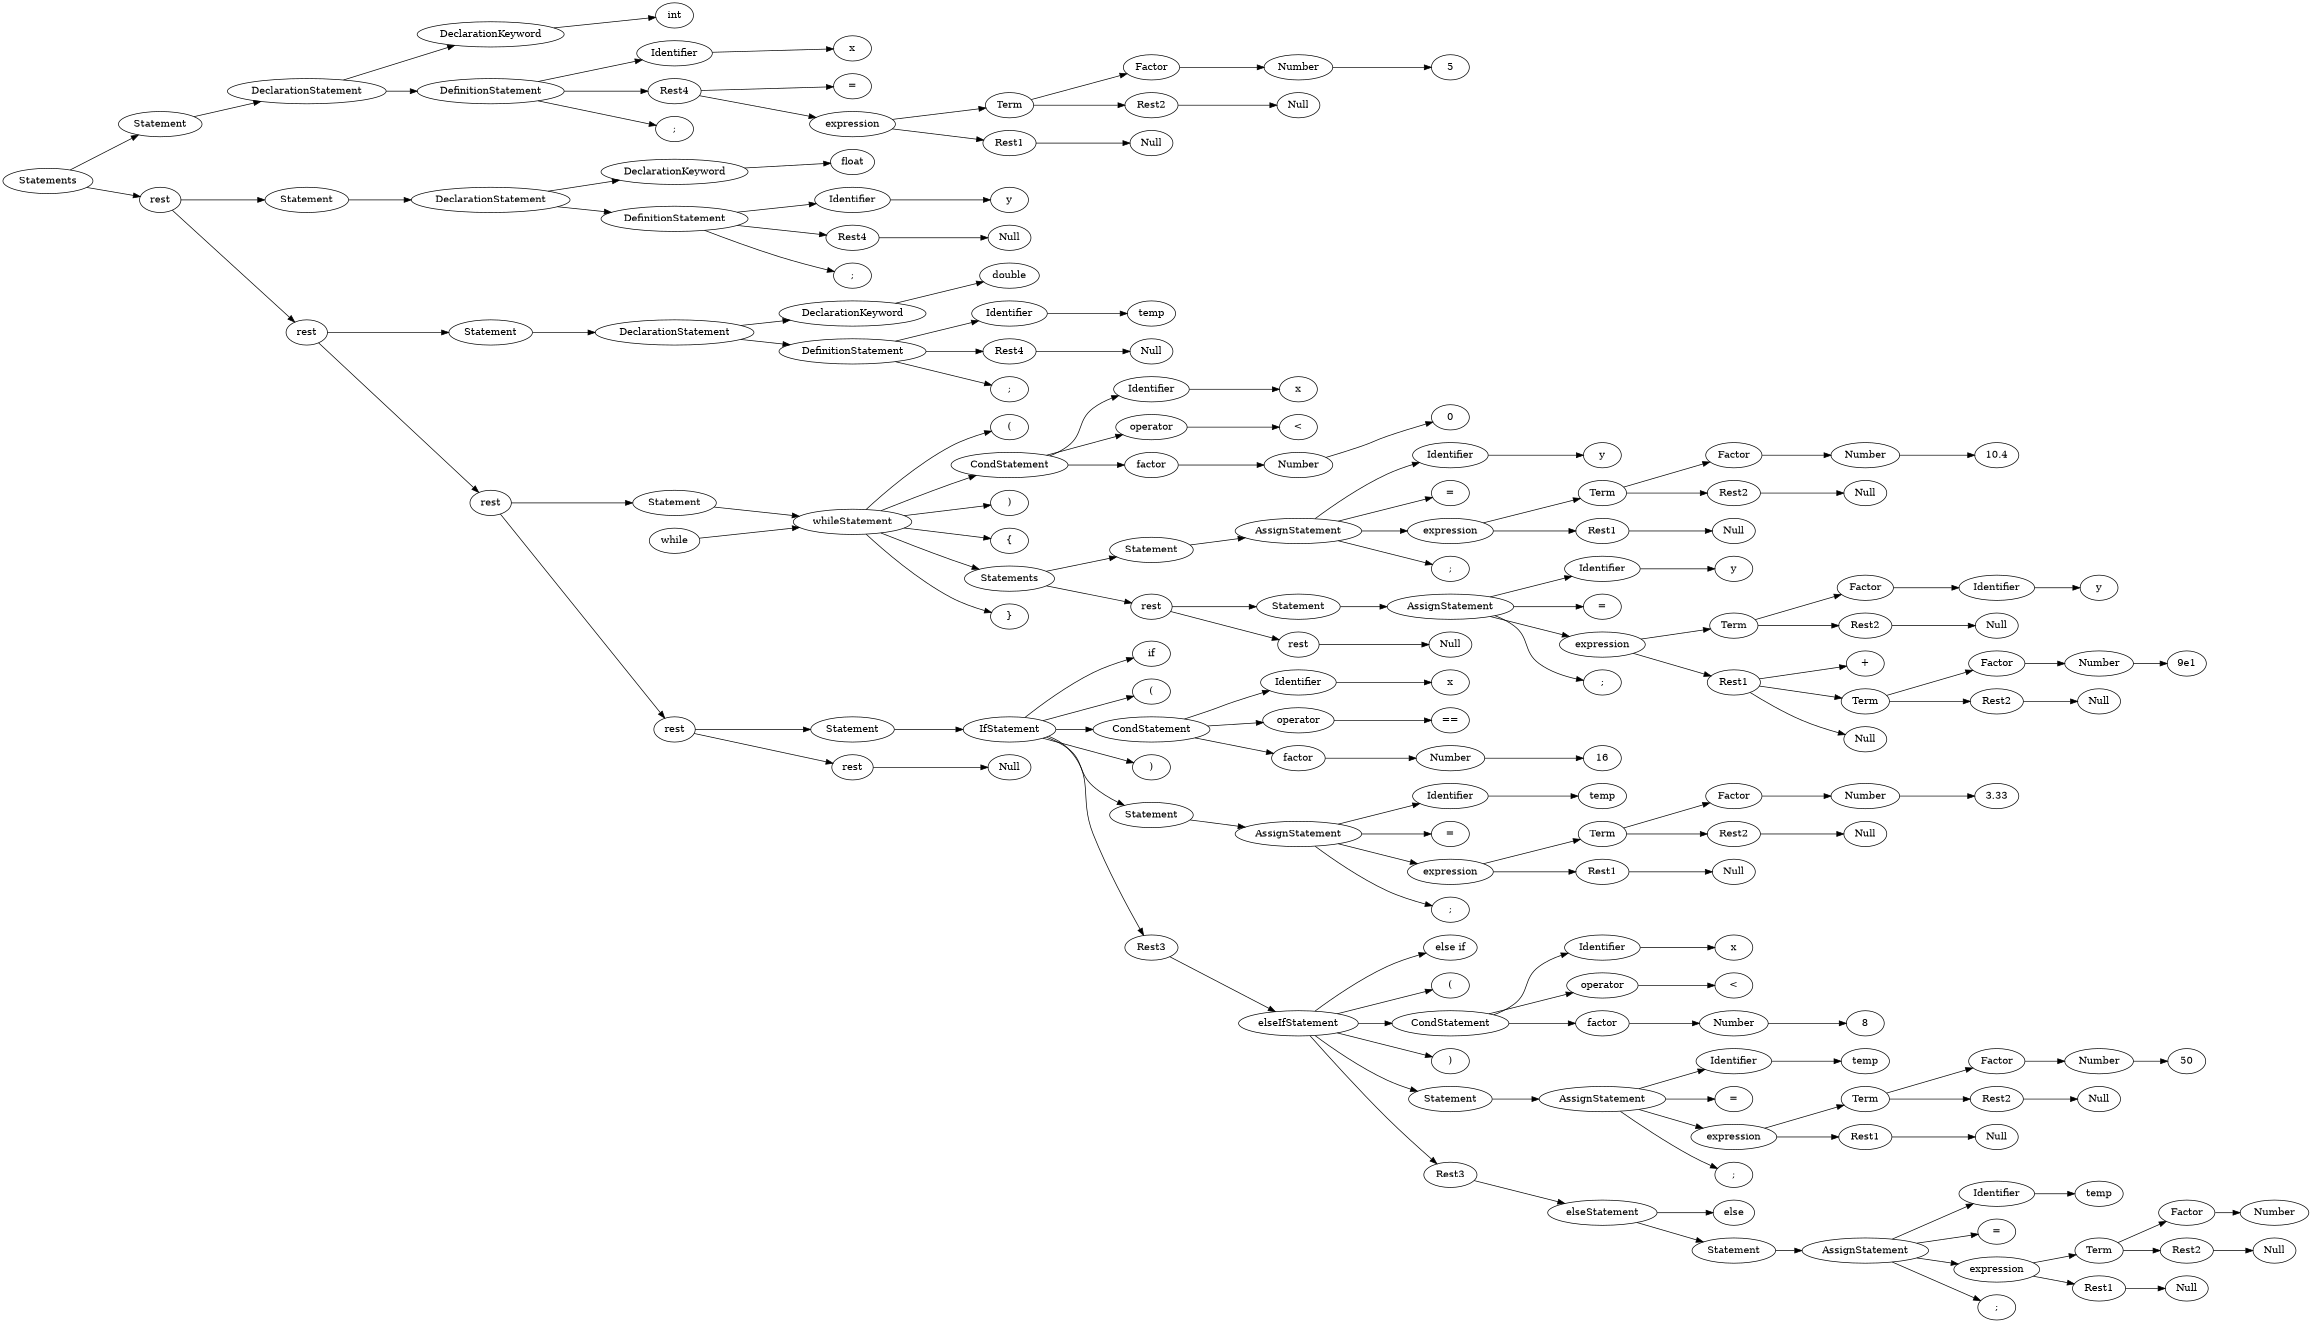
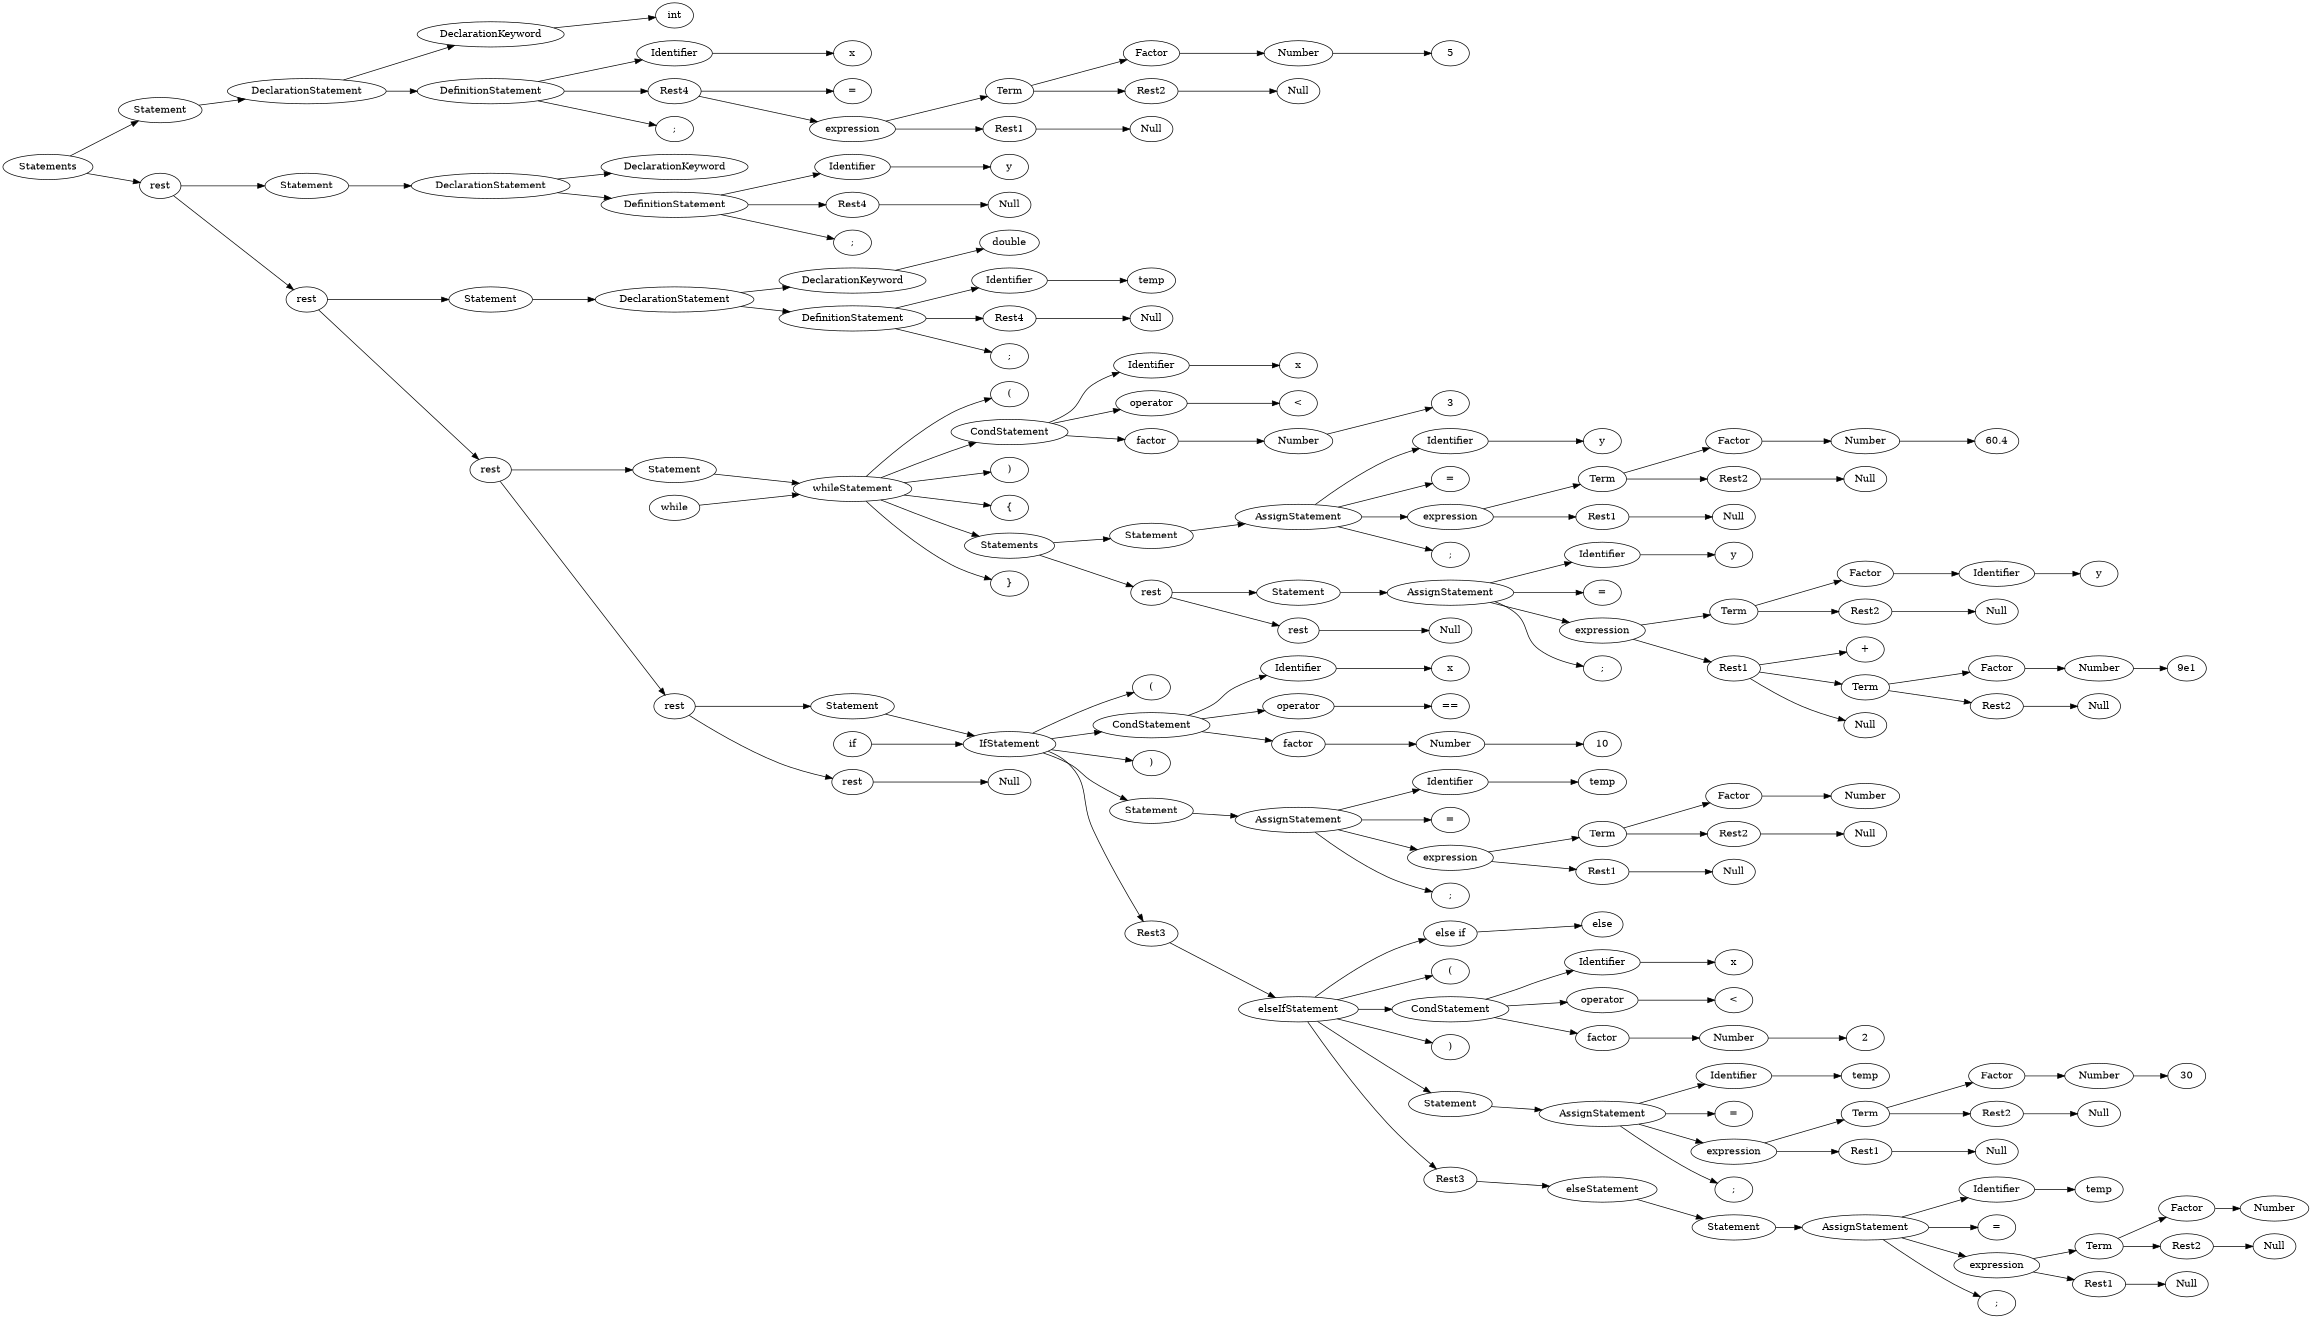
(853, 162) -> none
(1450, 417) -> (1450, 403)
(1997, 455) -> (1997, 441)
(1073, 684) -> (914, 744)
(1602, 758) -> (1602, 744)
(1997, 796) -> none
(1865, 1023) -> (1865, 1038)
(2187, 1061) -> (2187, 1076)
(1682, 1213) -> (1526, 929)
